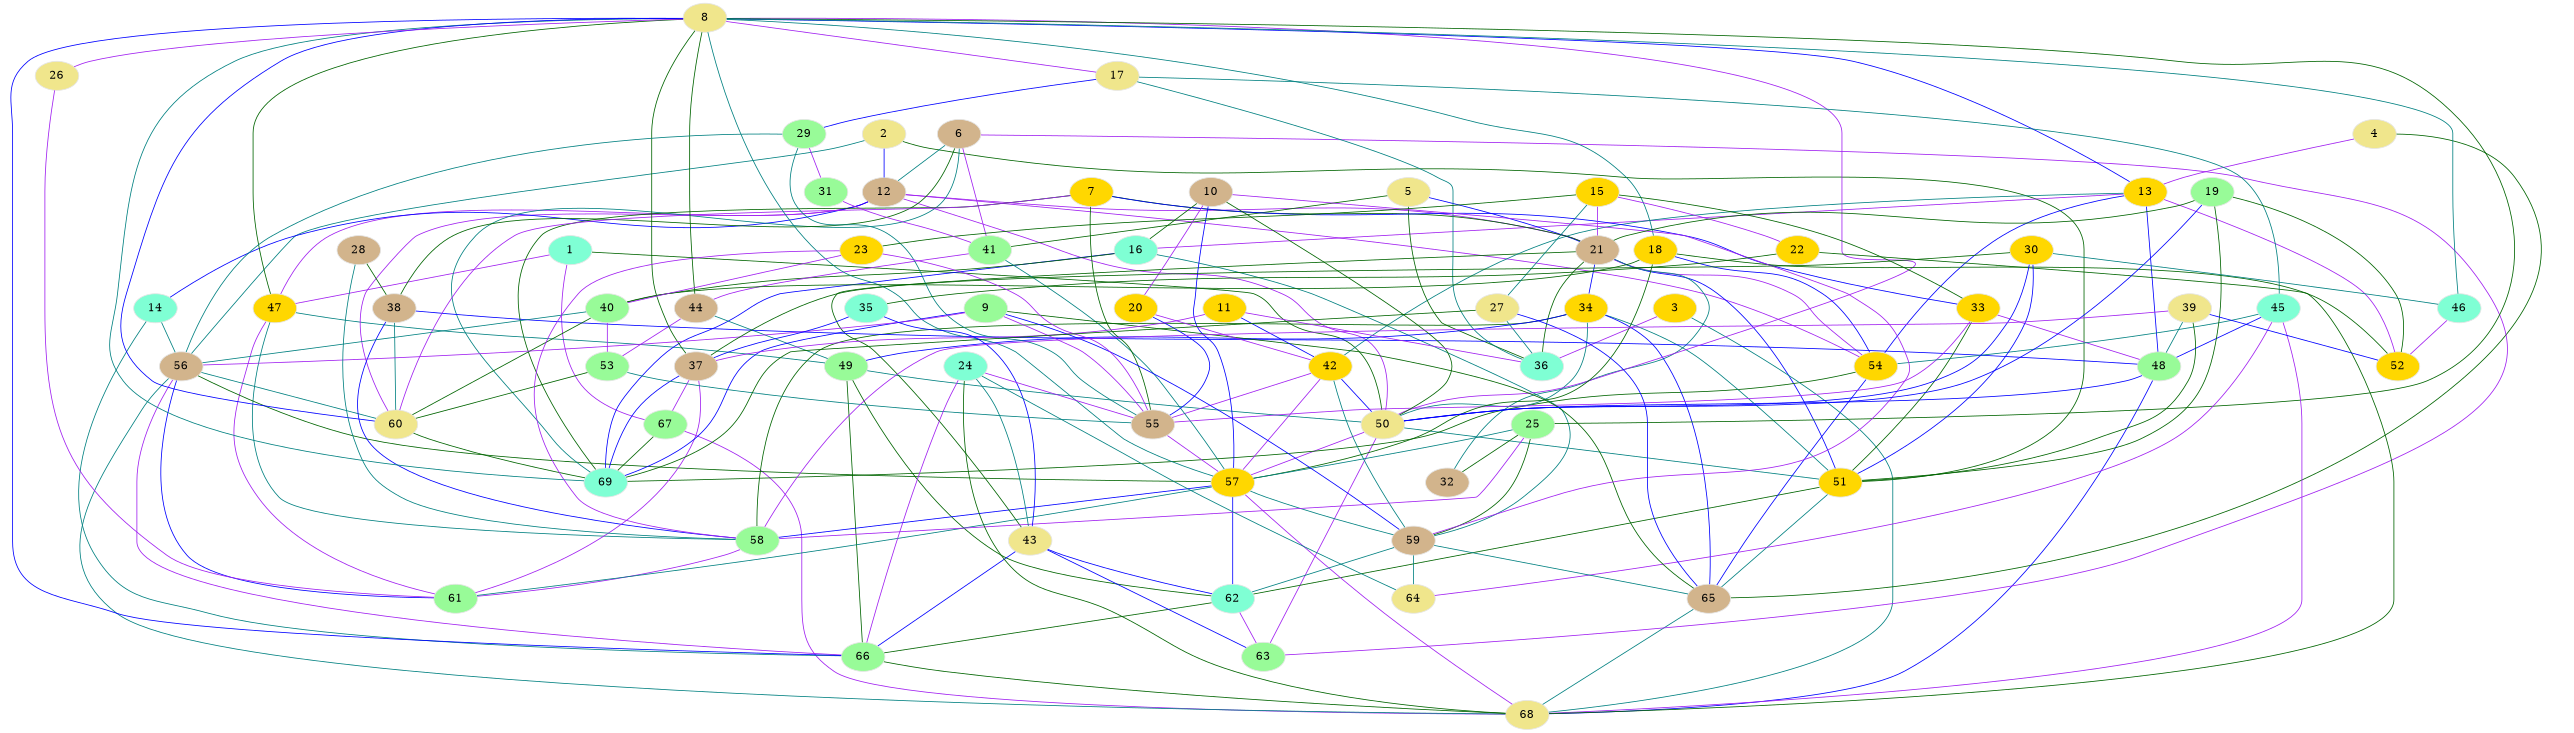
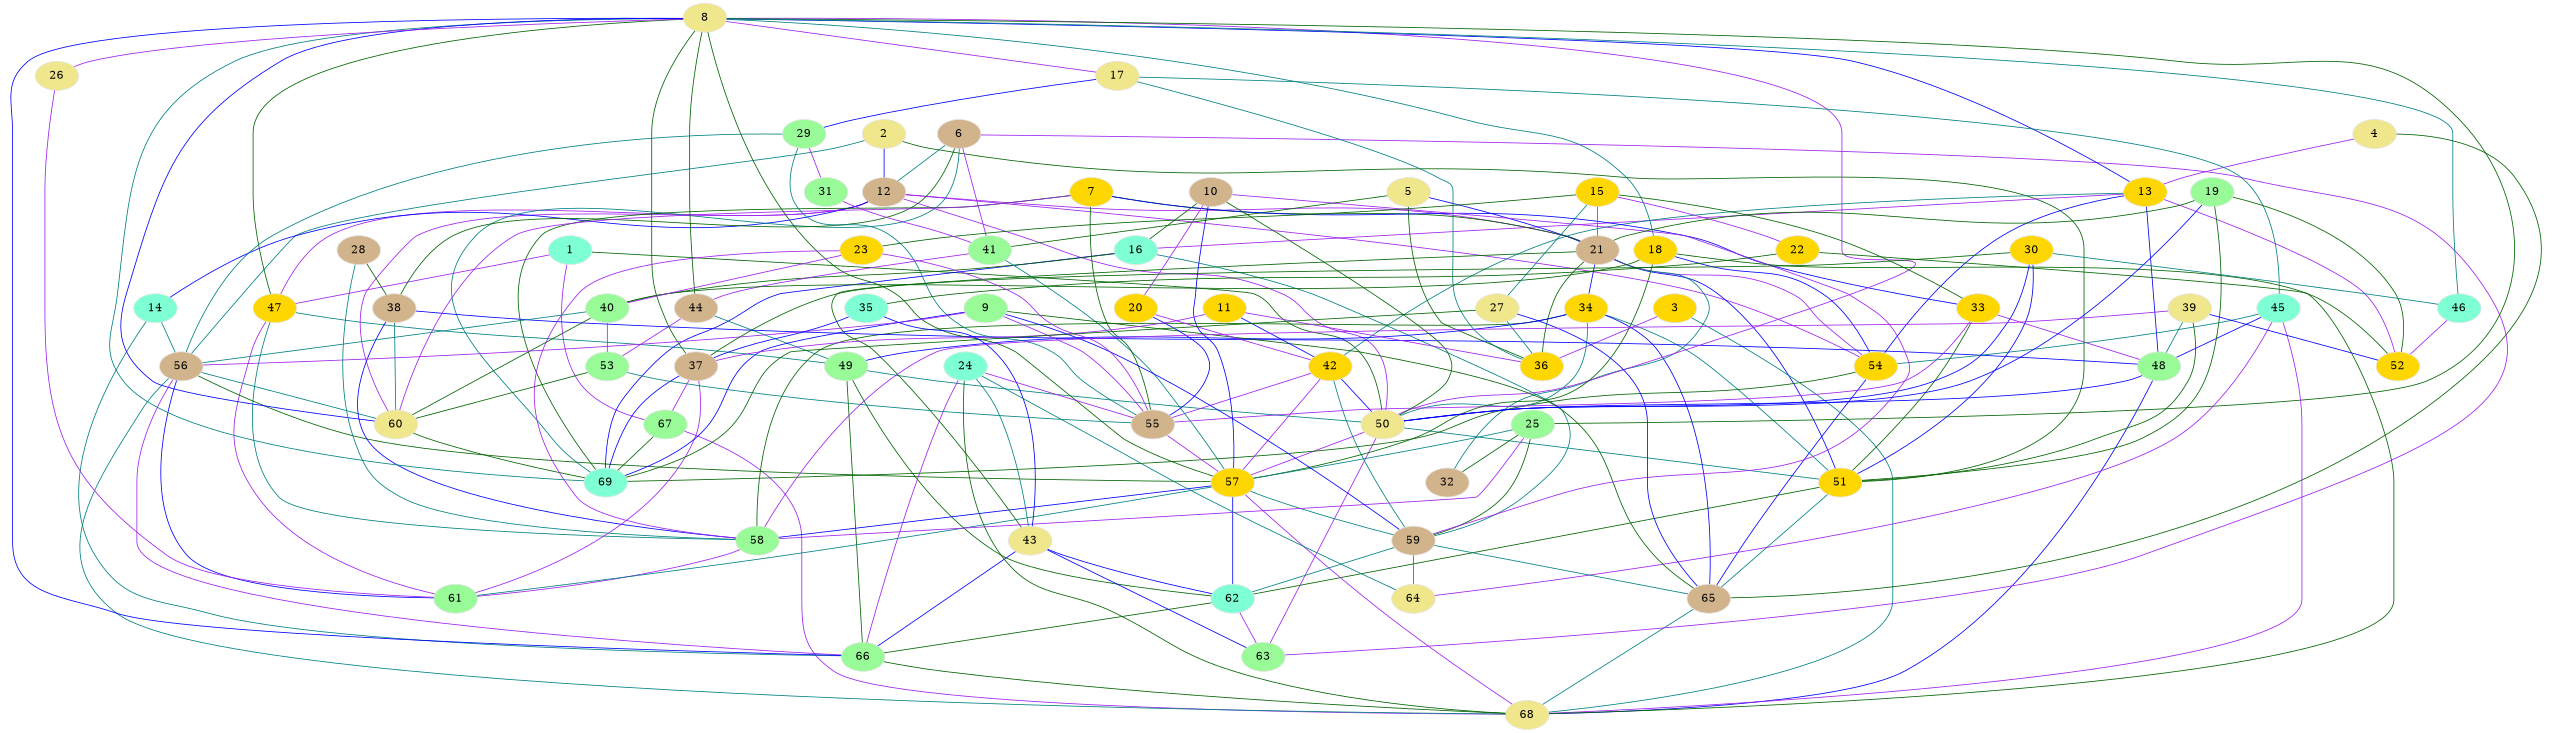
(908, 305) -> (908, 305)
(1542, 366) -> (1542, 366)
